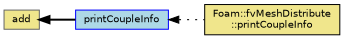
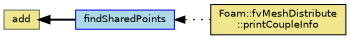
(122, 20) -> (125, 20)
